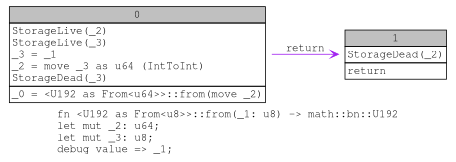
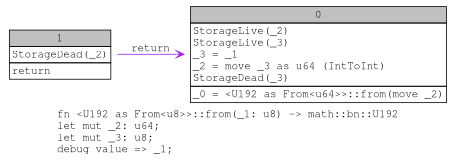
(301, 54) -> (147, 54)
